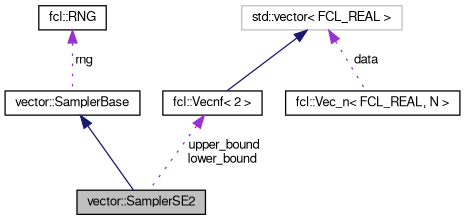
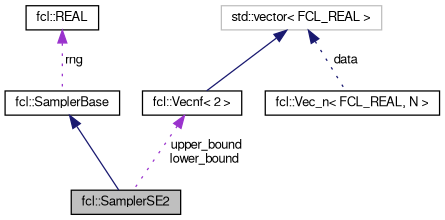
(73, 18) -> (62, 18)
(351, 66) -> (330, 66)
(73, 103) -> (62, 103)
(141, 202) -> (126, 202)
